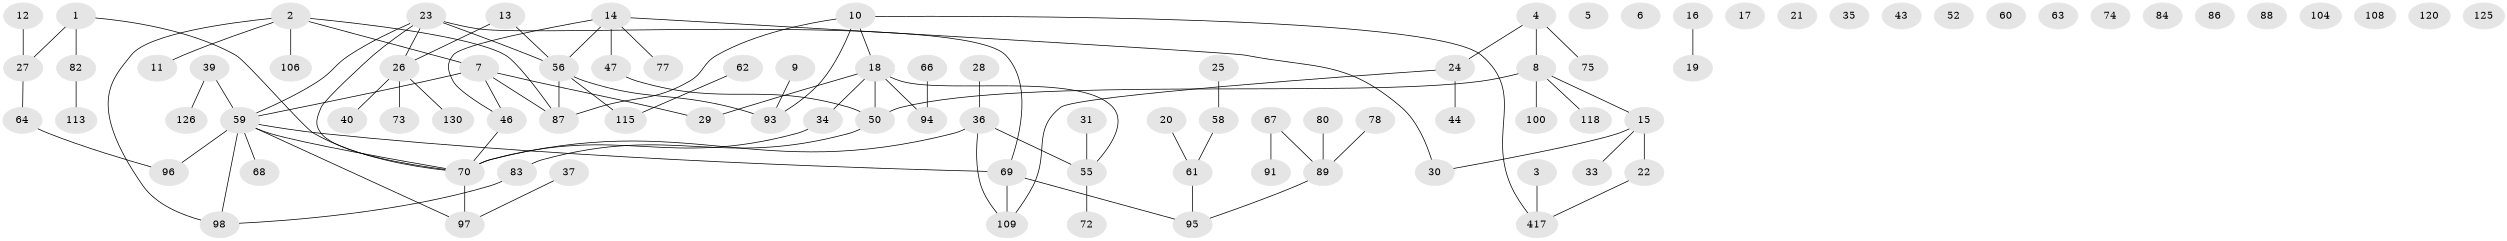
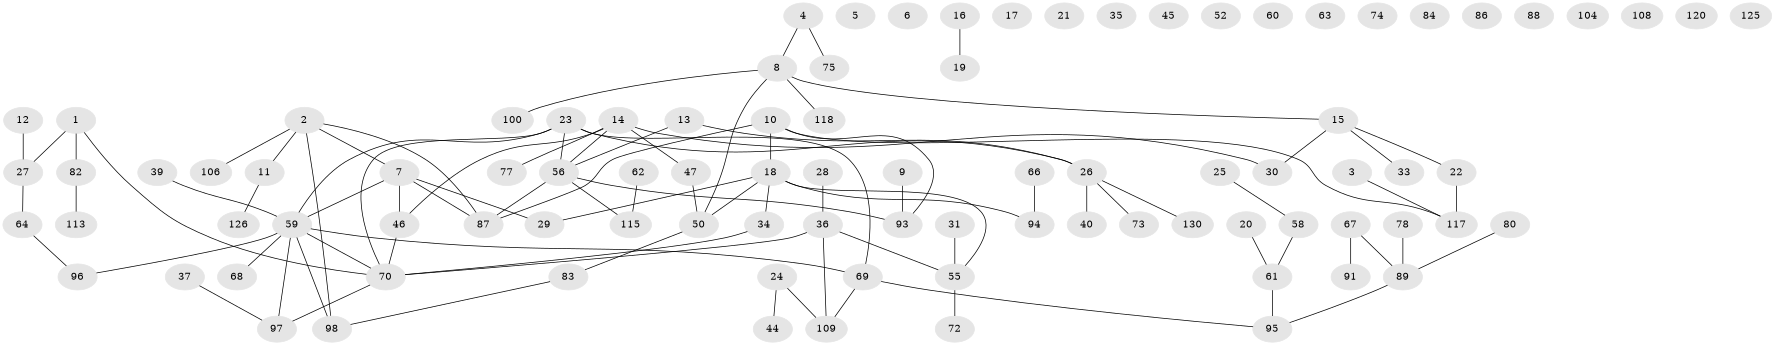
(1902, 16) -> (1169, 16)
(1496, 42) -> none
(198, 94) -> (252, 199)
(1537, 225) -> (1457, 225)
